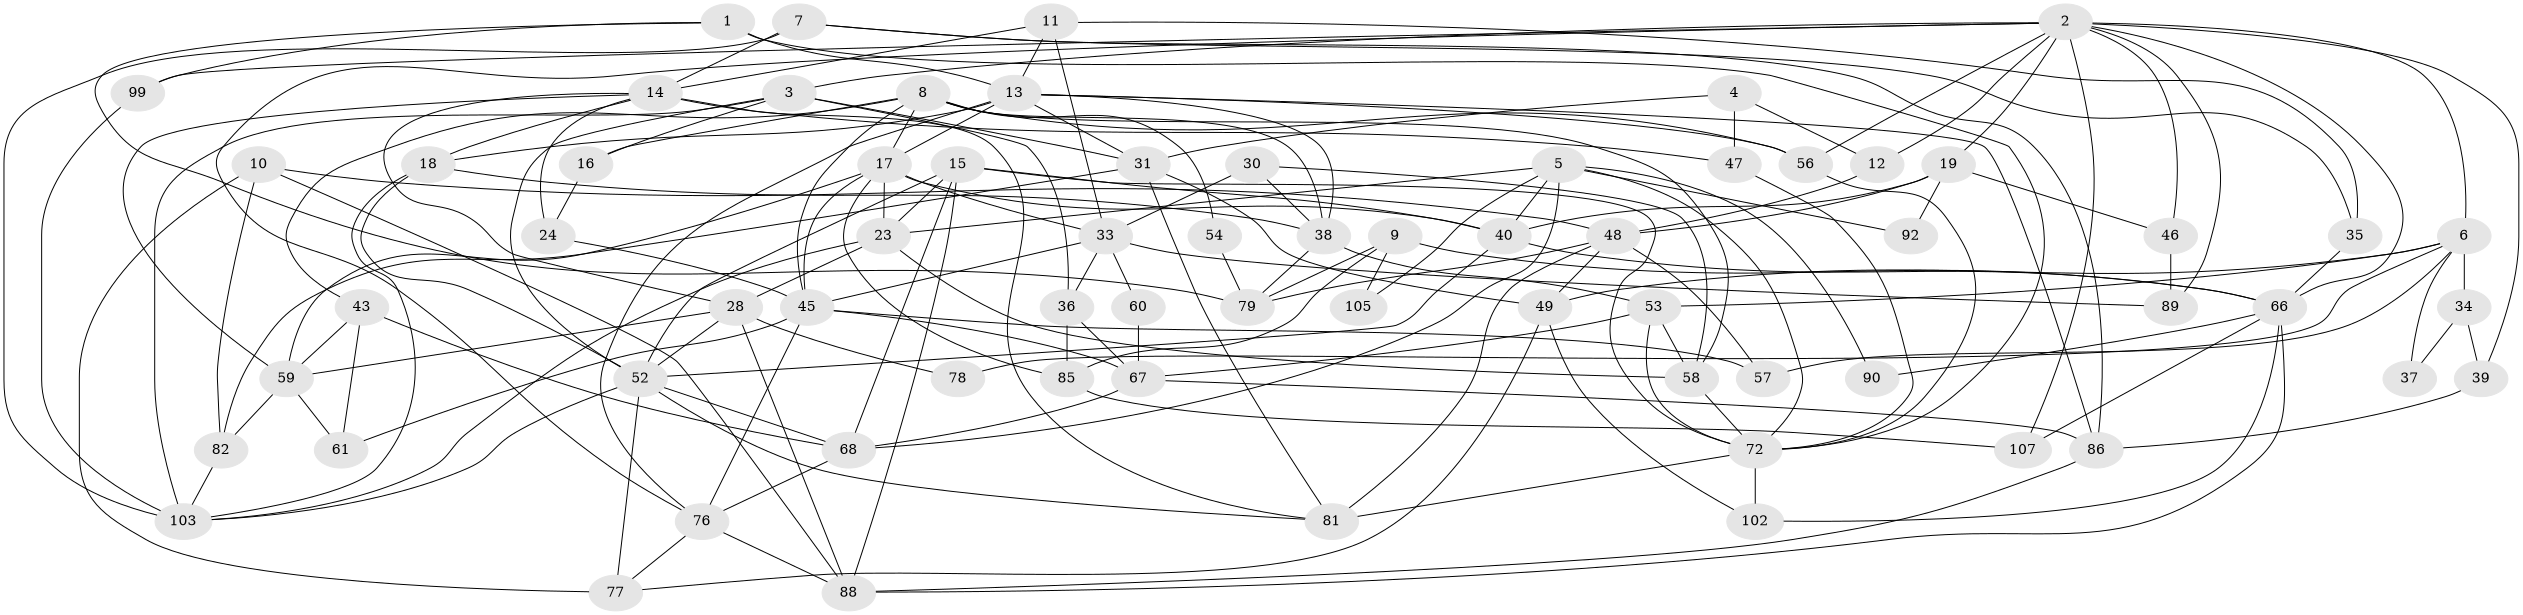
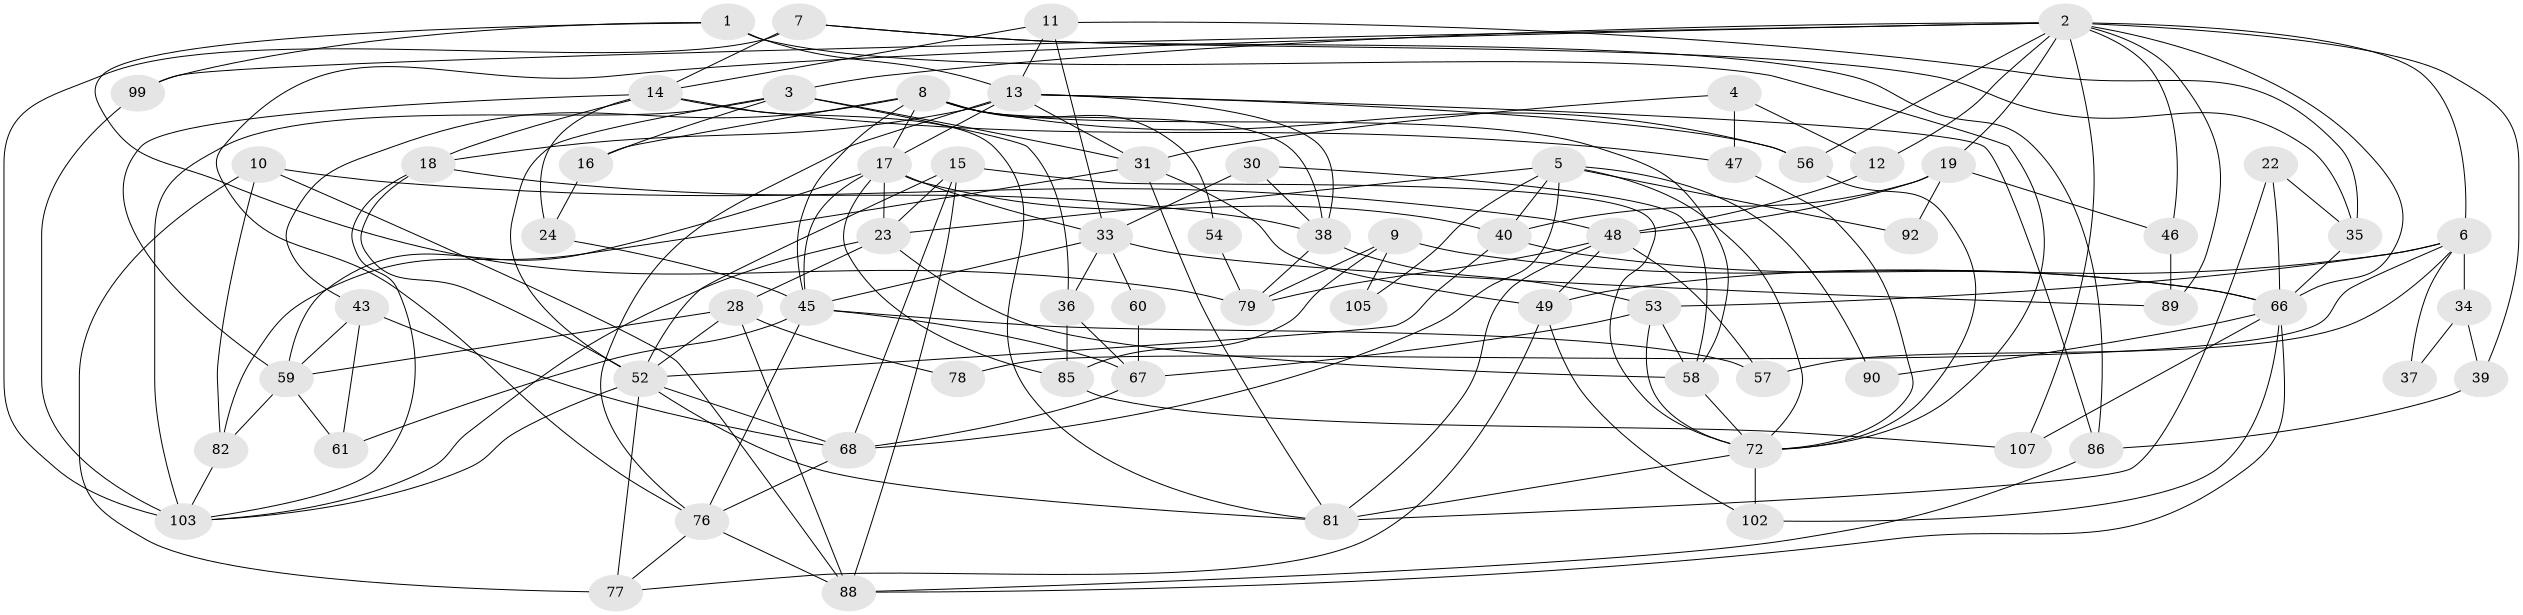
none -> (2271, 165)
(1233, 194) -> none
(412, 200) -> none
(1622, 399) -> none
